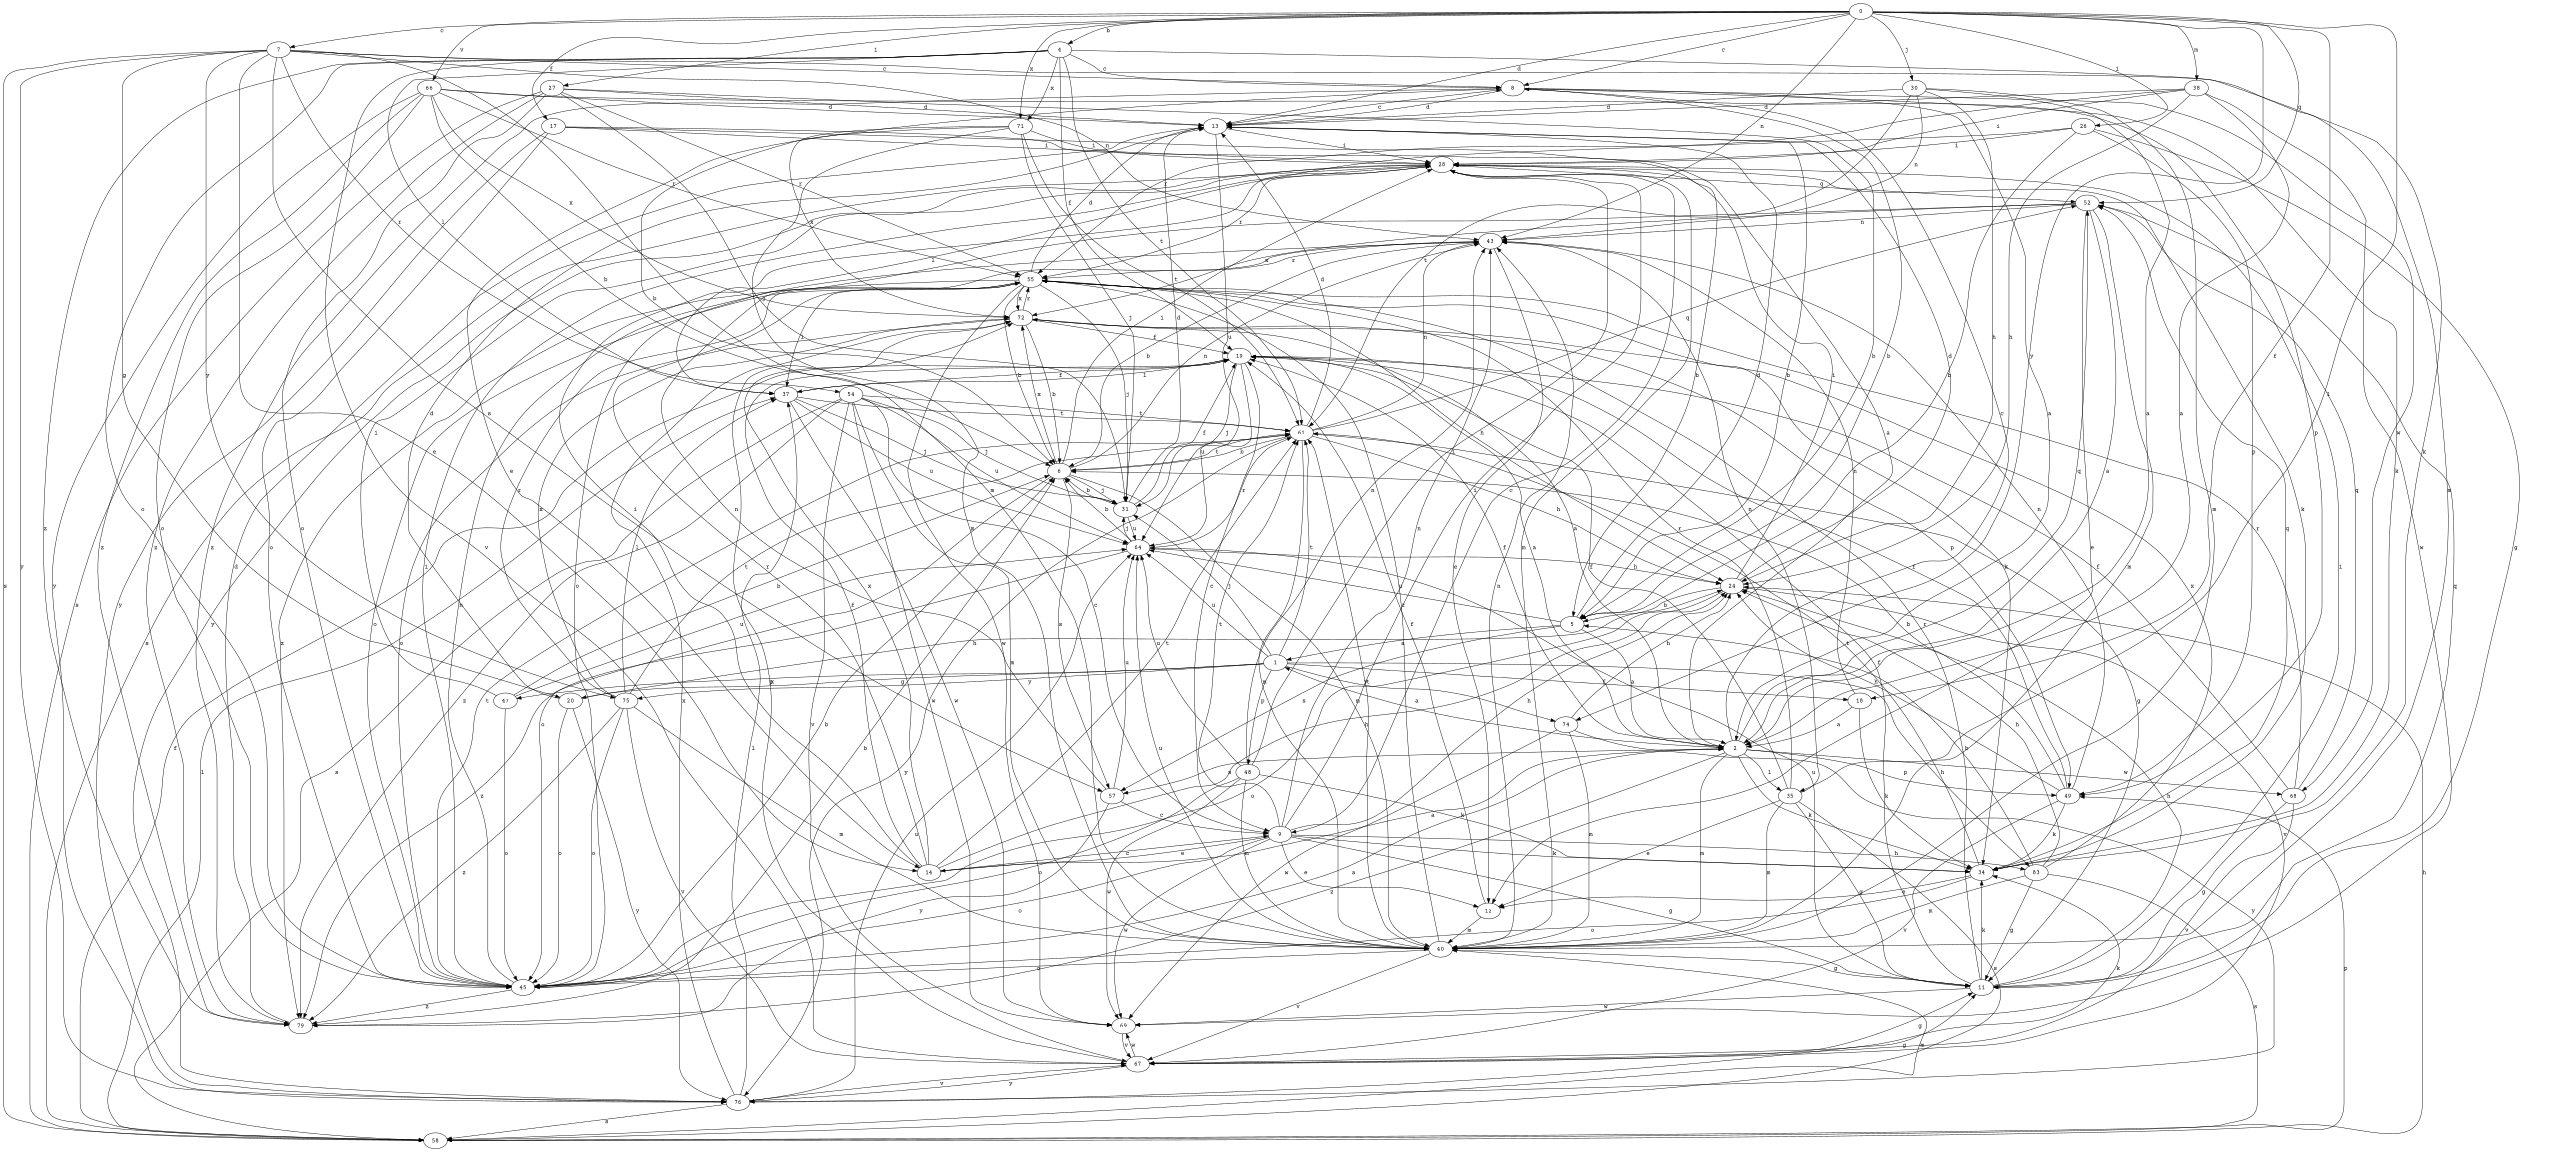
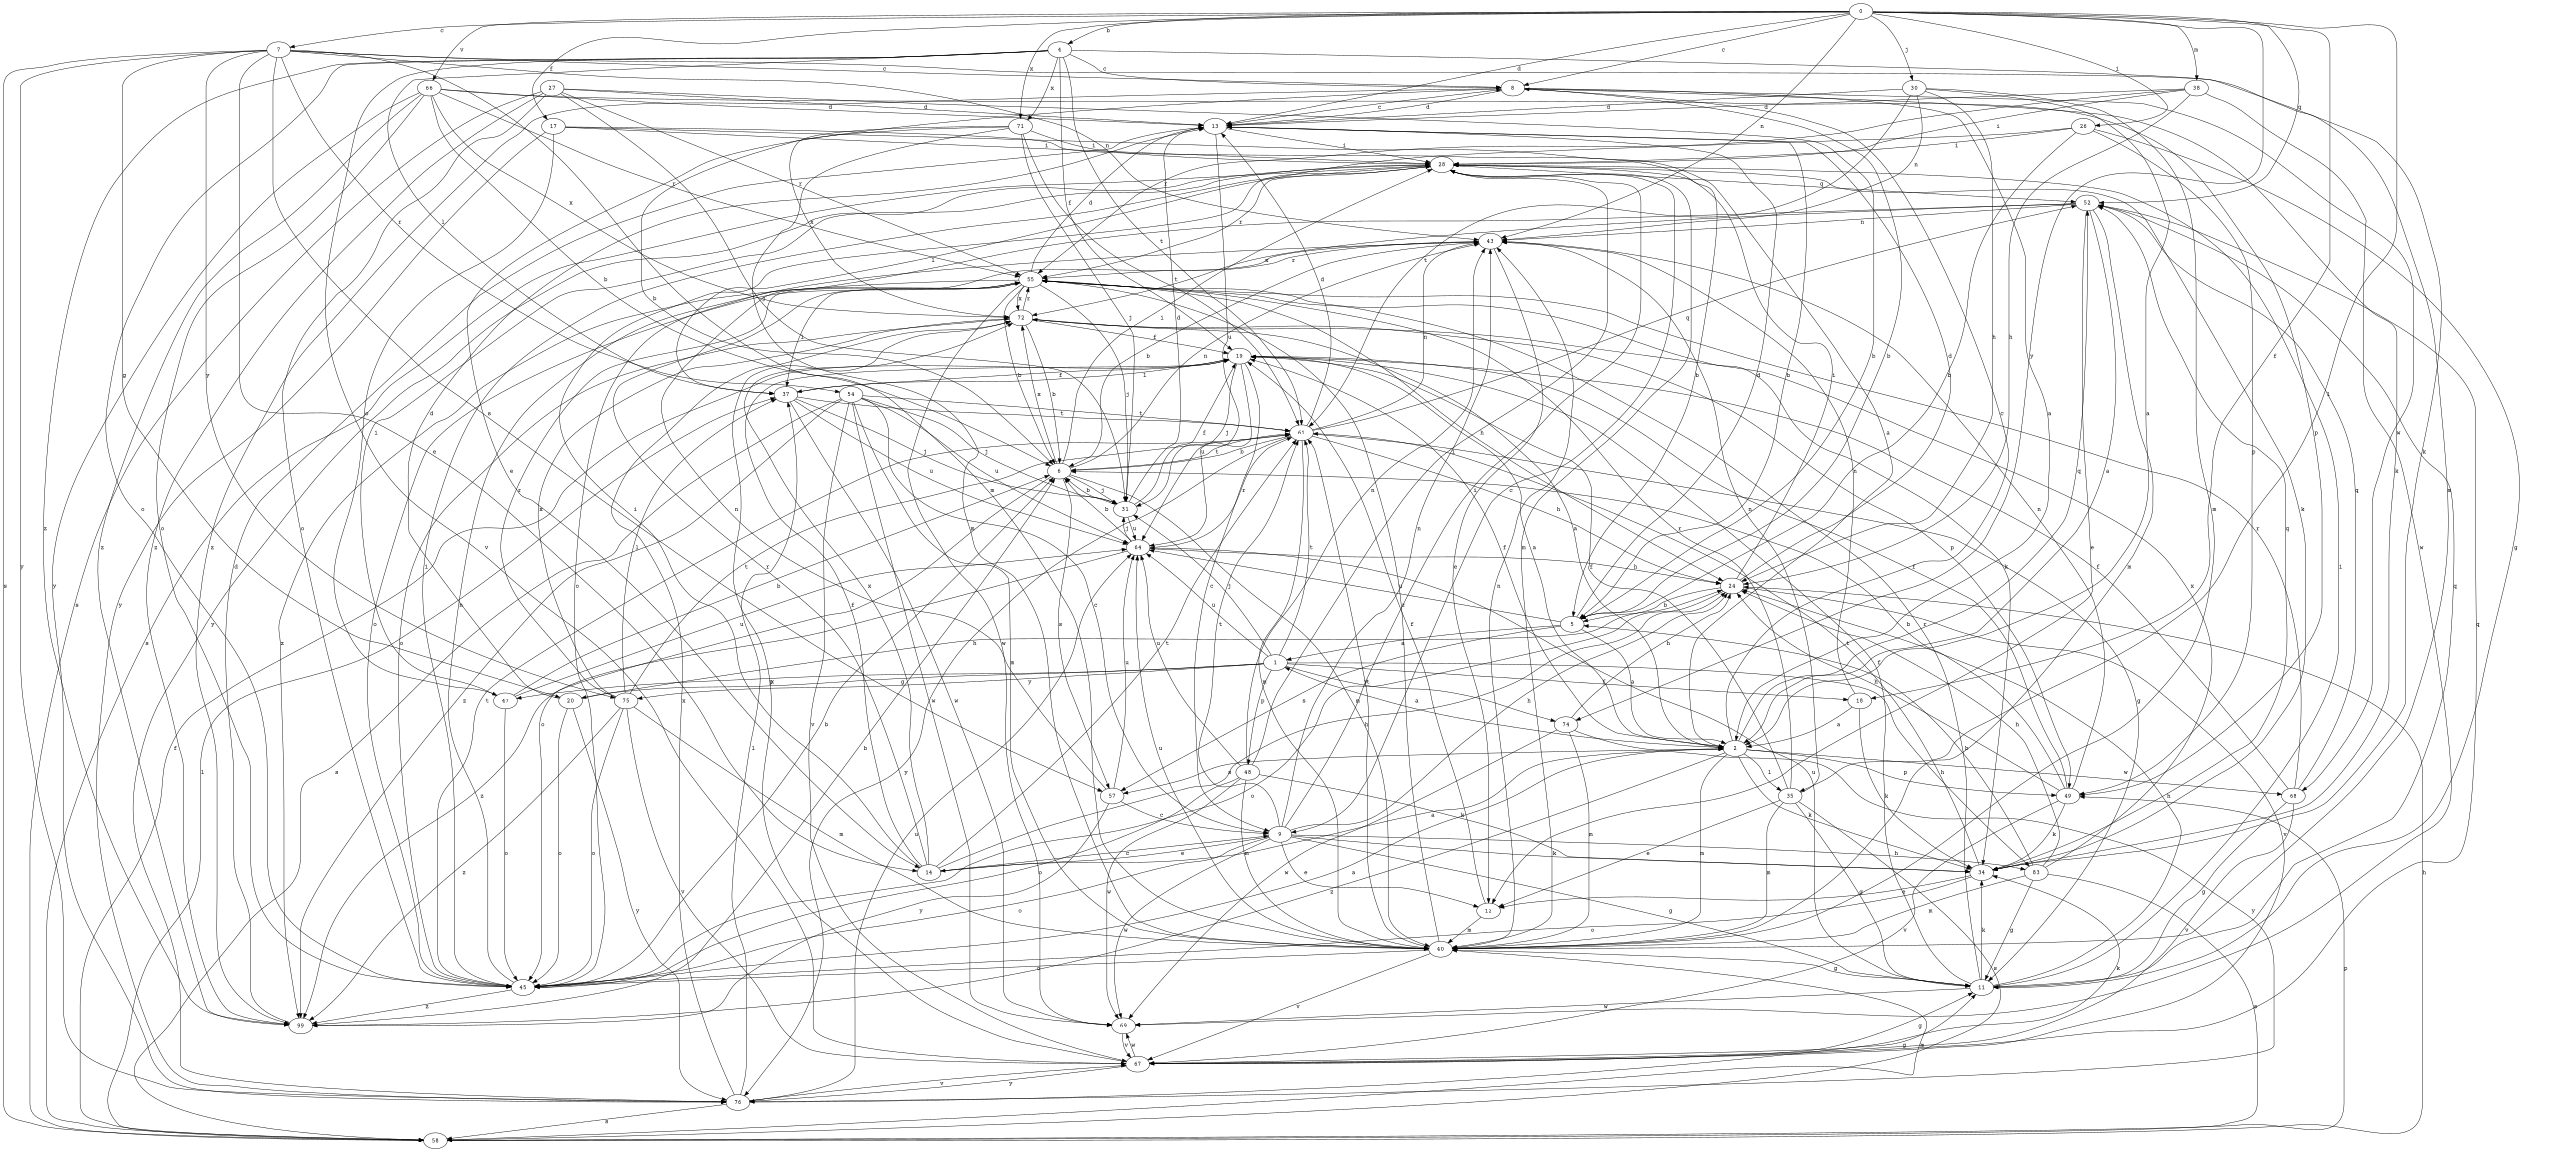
(1014, 28) -> none
(2189, 522) -> none
(269, 569) -> (365, 411)
none -> (2271, 998)
(301, 1026) -> (301, 1026)
